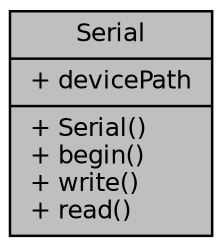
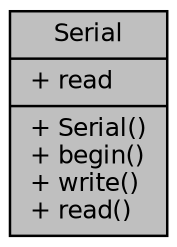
(111, 81) -> (72, 81)
